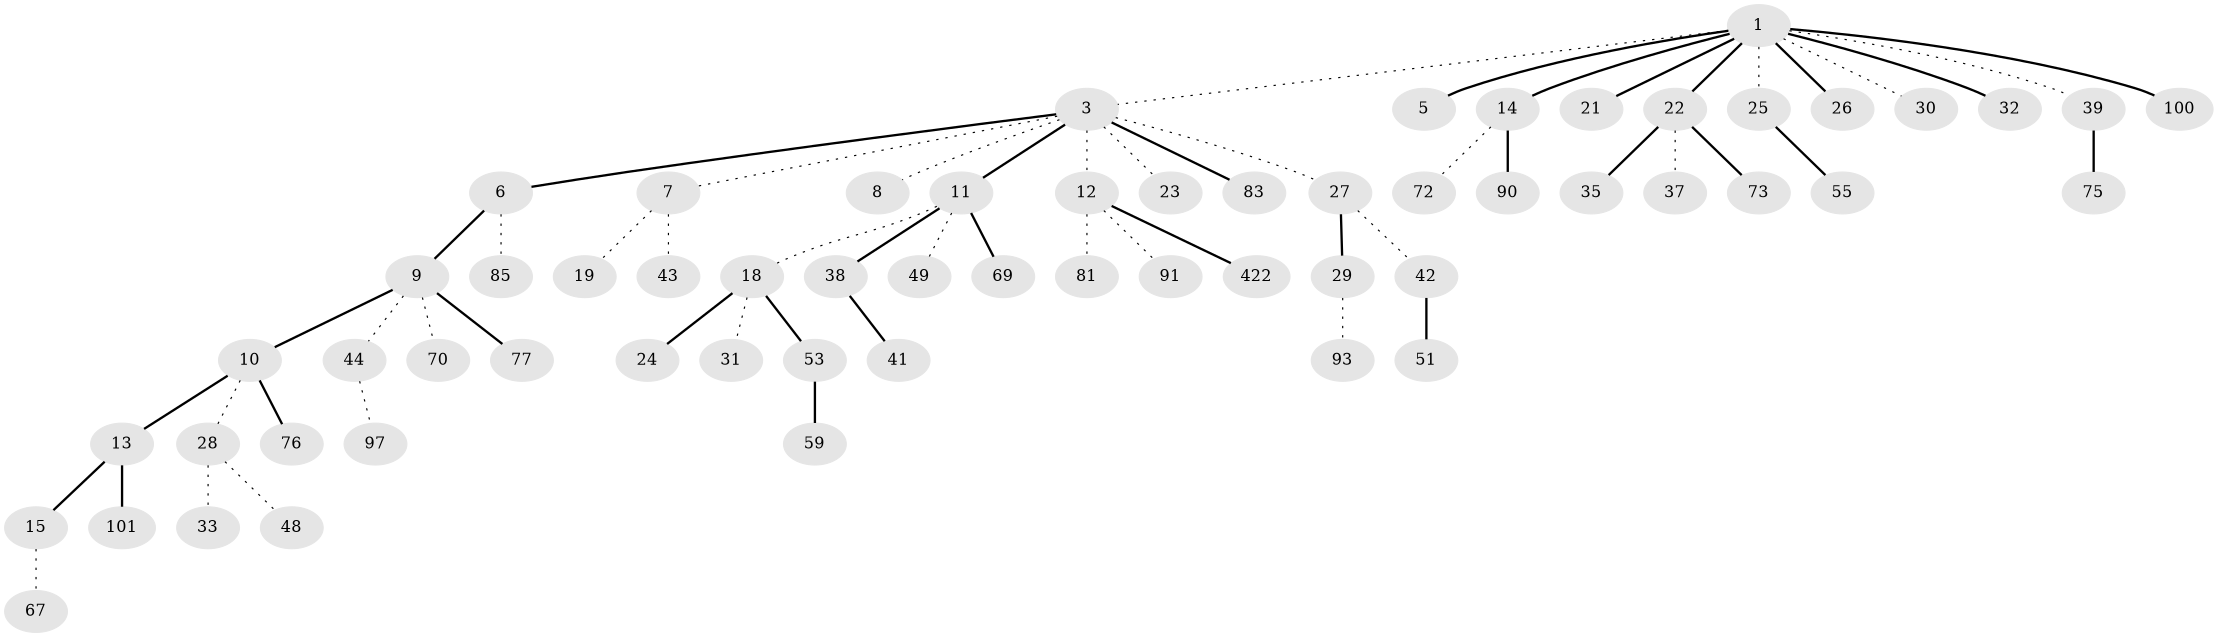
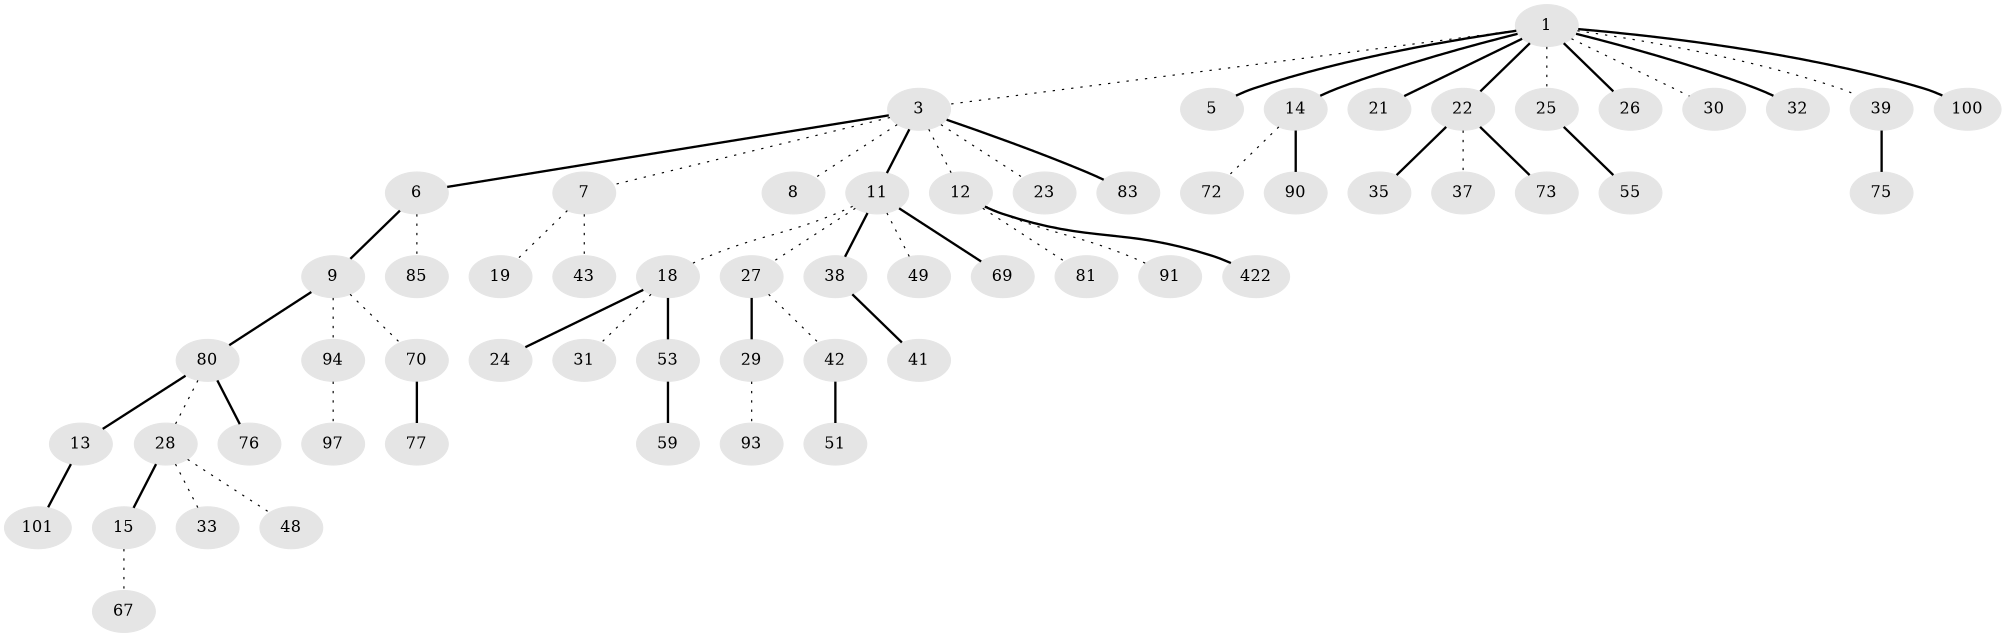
(1217, 146) -> (814, 235)
(470, 319) -> (417, 402)
(250, 360) -> (208, 360)
(355, 360) -> (333, 360)
(79, 486) -> (145, 486)
